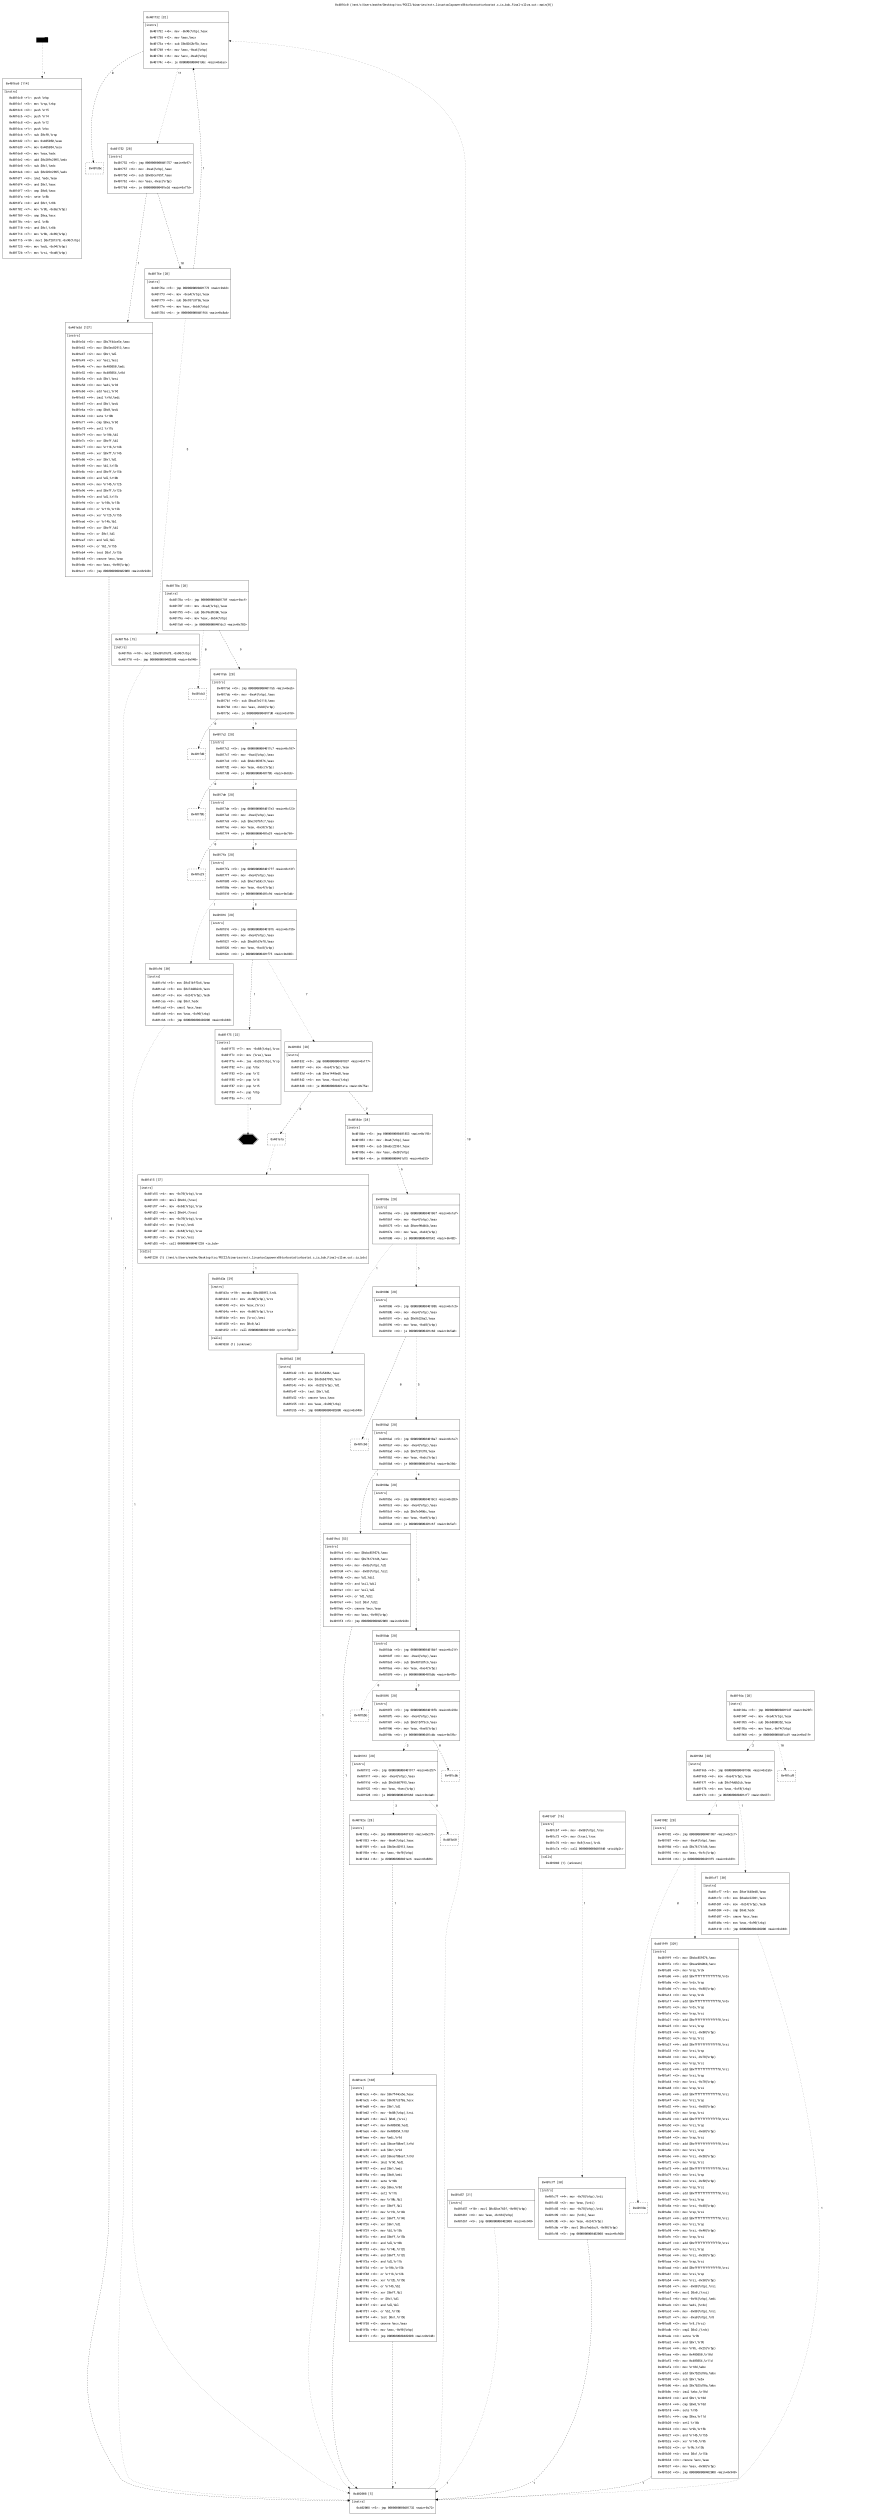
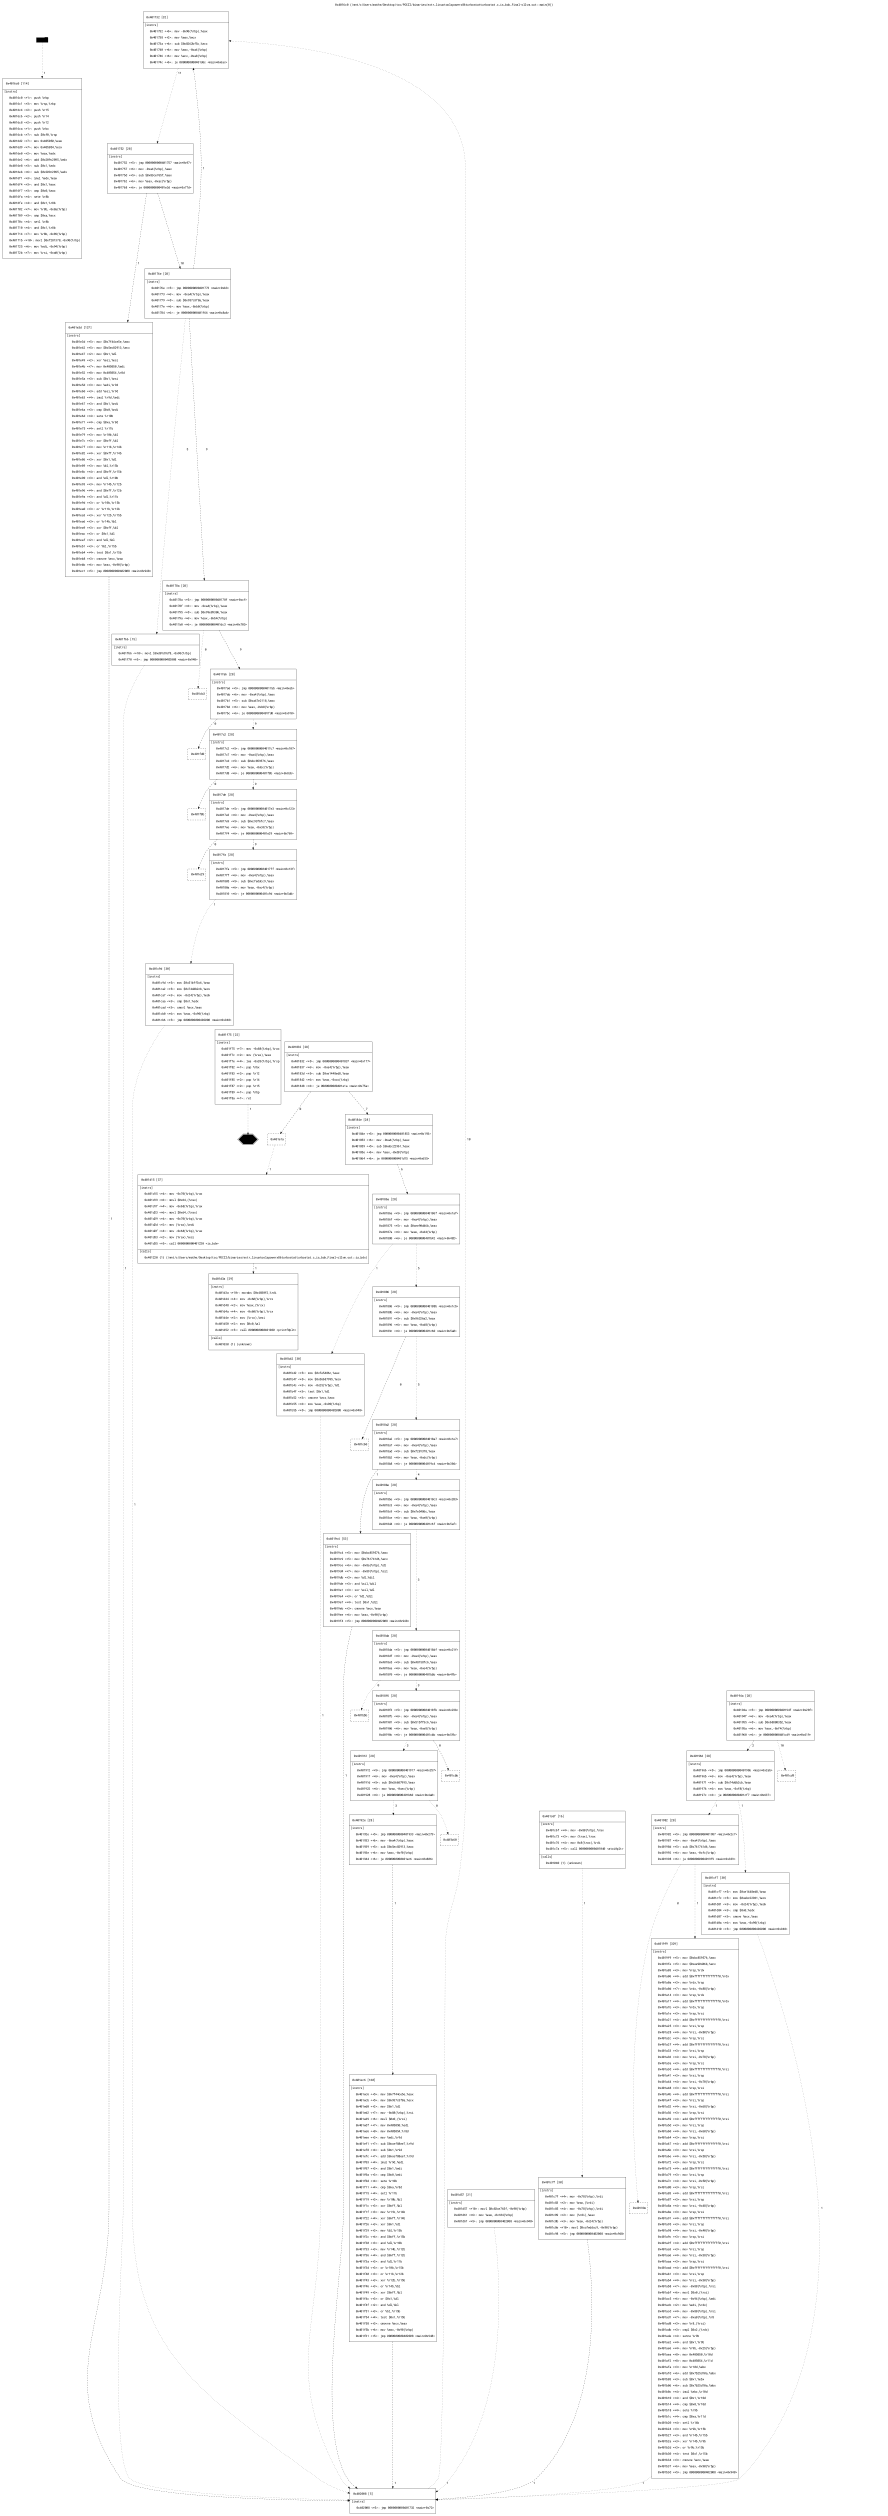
(95, 168) -> none
none -> (197, 449)
(253, 935) -> none
(567, 2493) -> (567, 2493)
